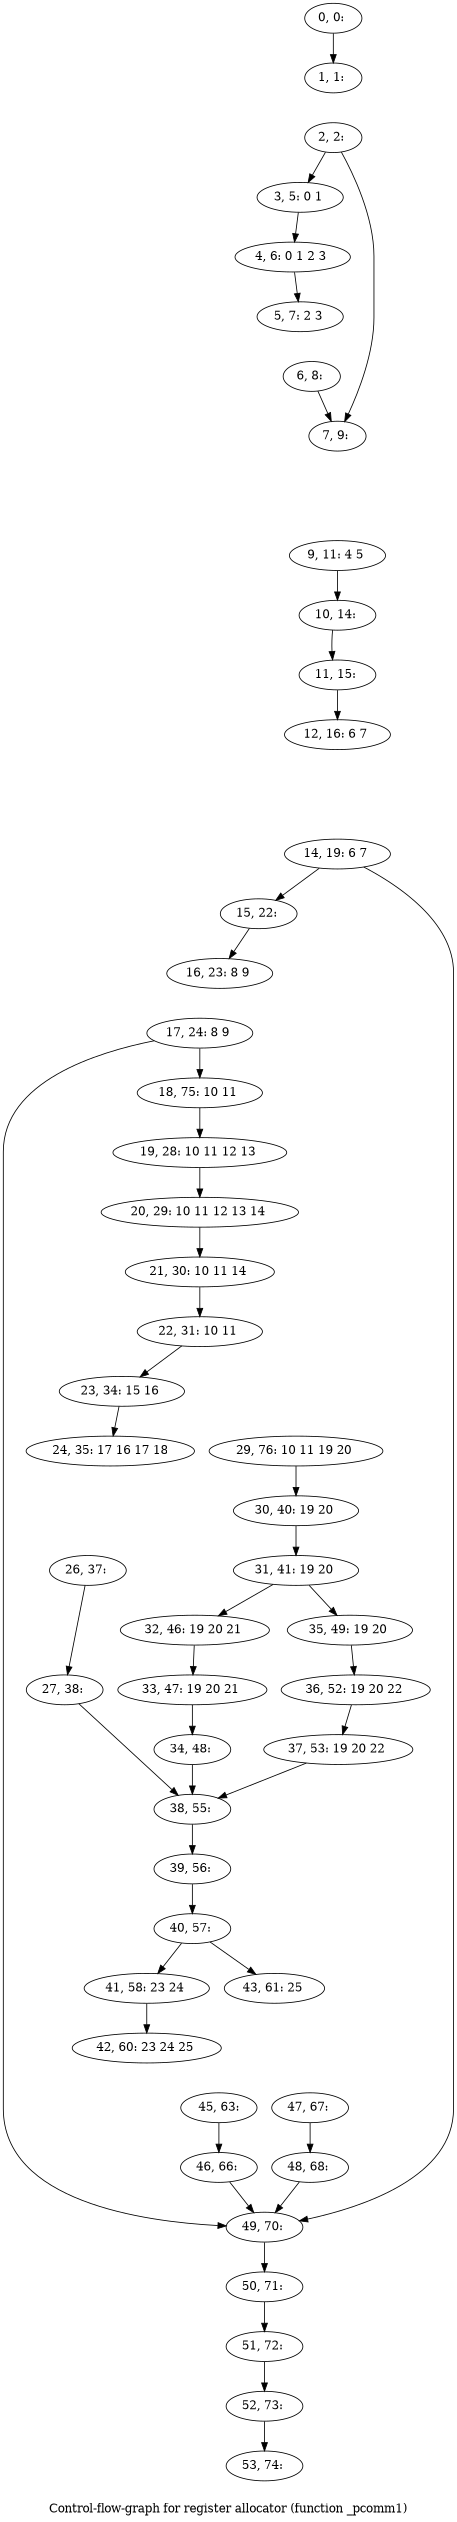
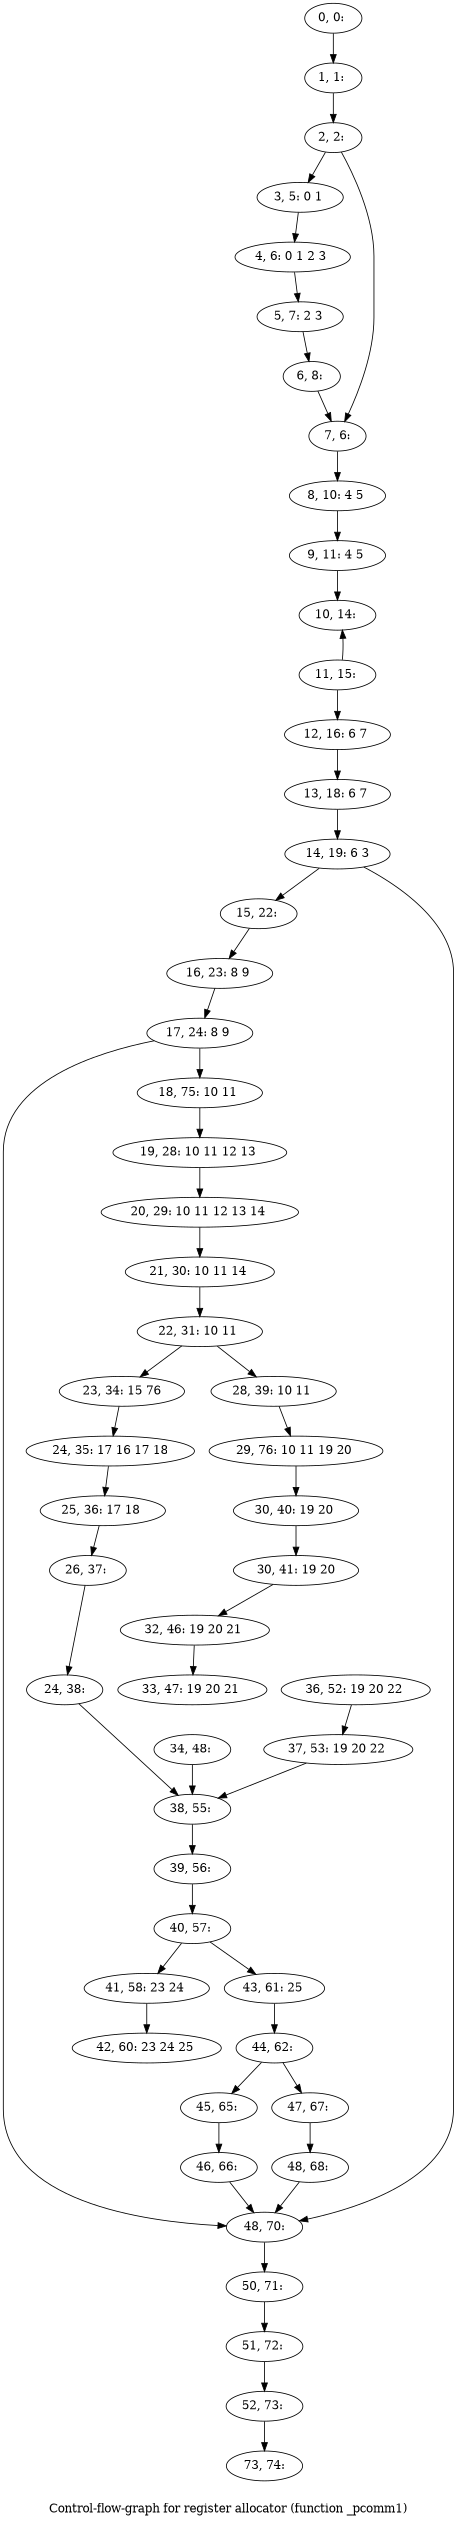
none -> (333, 104)
none -> (305, 343)
(337, 436) -> (337, 436)
none -> (337, 496)
(332, 641) -> (343, 649)
none -> (337, 794)
(337, 854) -> (337, 854)
none -> (211, 999)
(122, 1391) -> (122, 1391)
none -> (274, 1391)
none -> (103, 1511)
(296, 1570) -> (296, 1570)
(350, 1630) -> none
(65, 1690) -> (65, 1690)
(192, 1716) -> none
none -> (274, 2048)
(219, 2108) -> (219, 2108)
(265, 2227) -> (265, 2227)
(265, 2466) -> (265, 2466)
